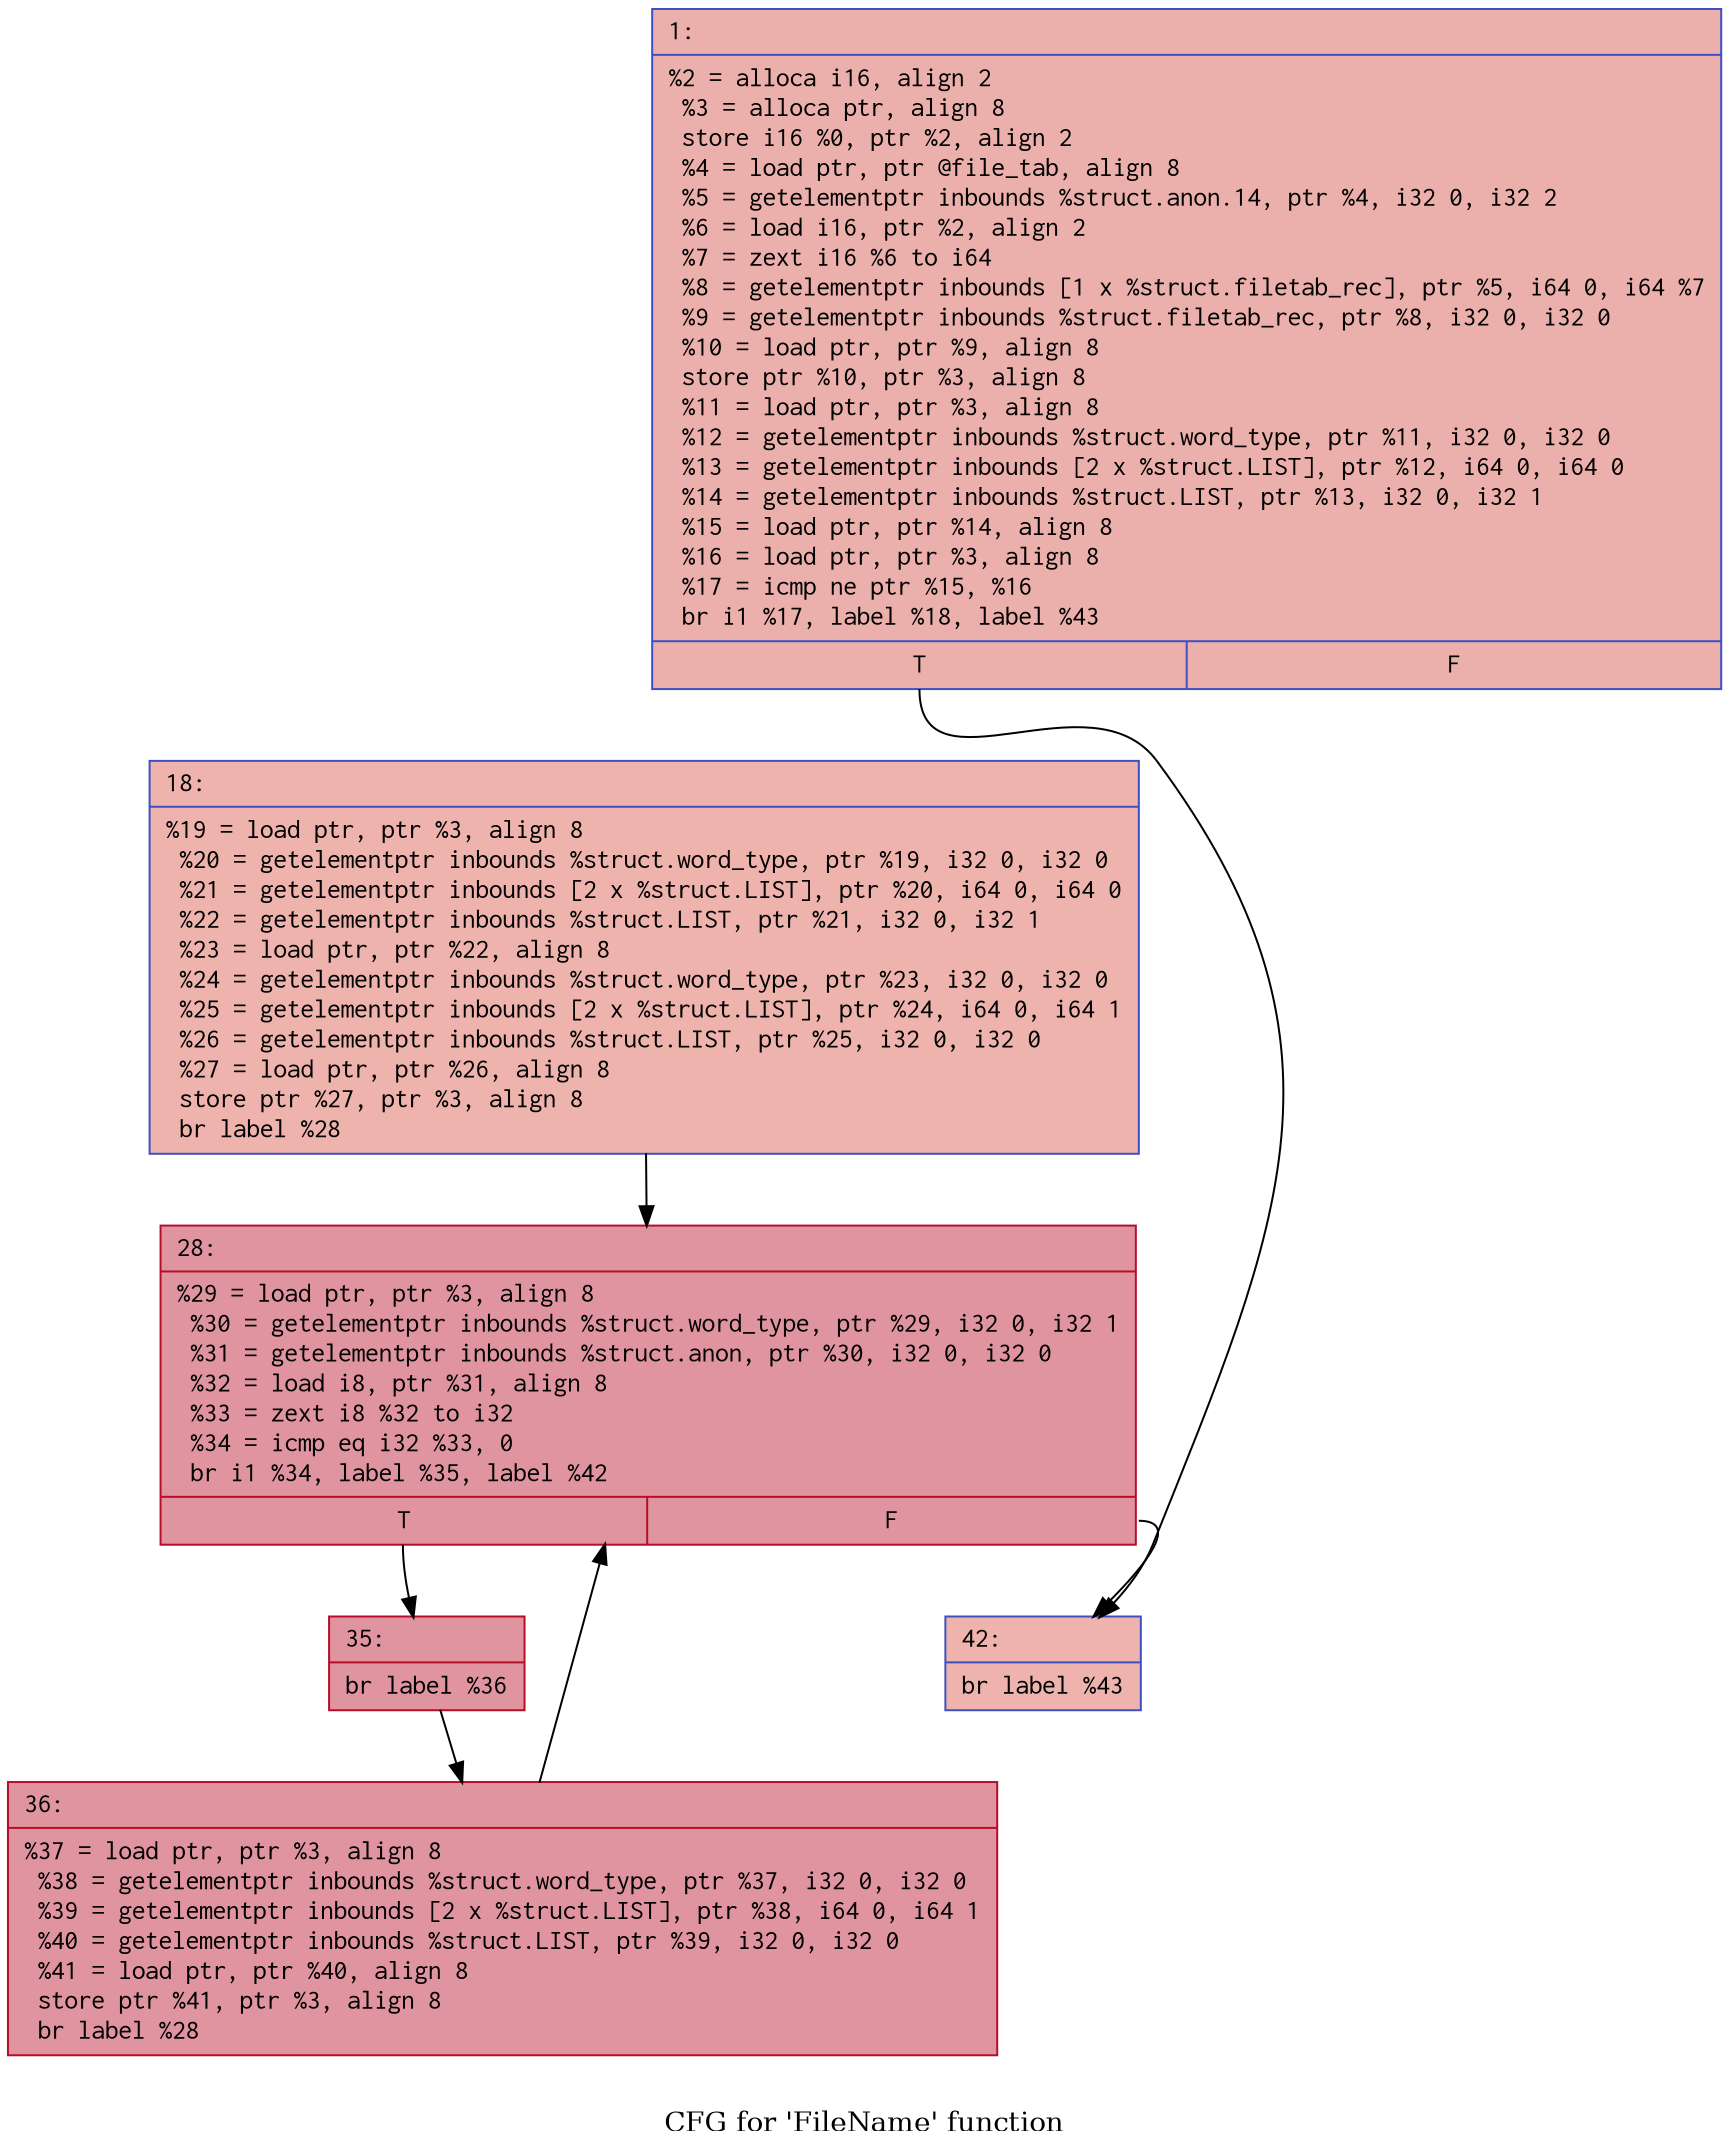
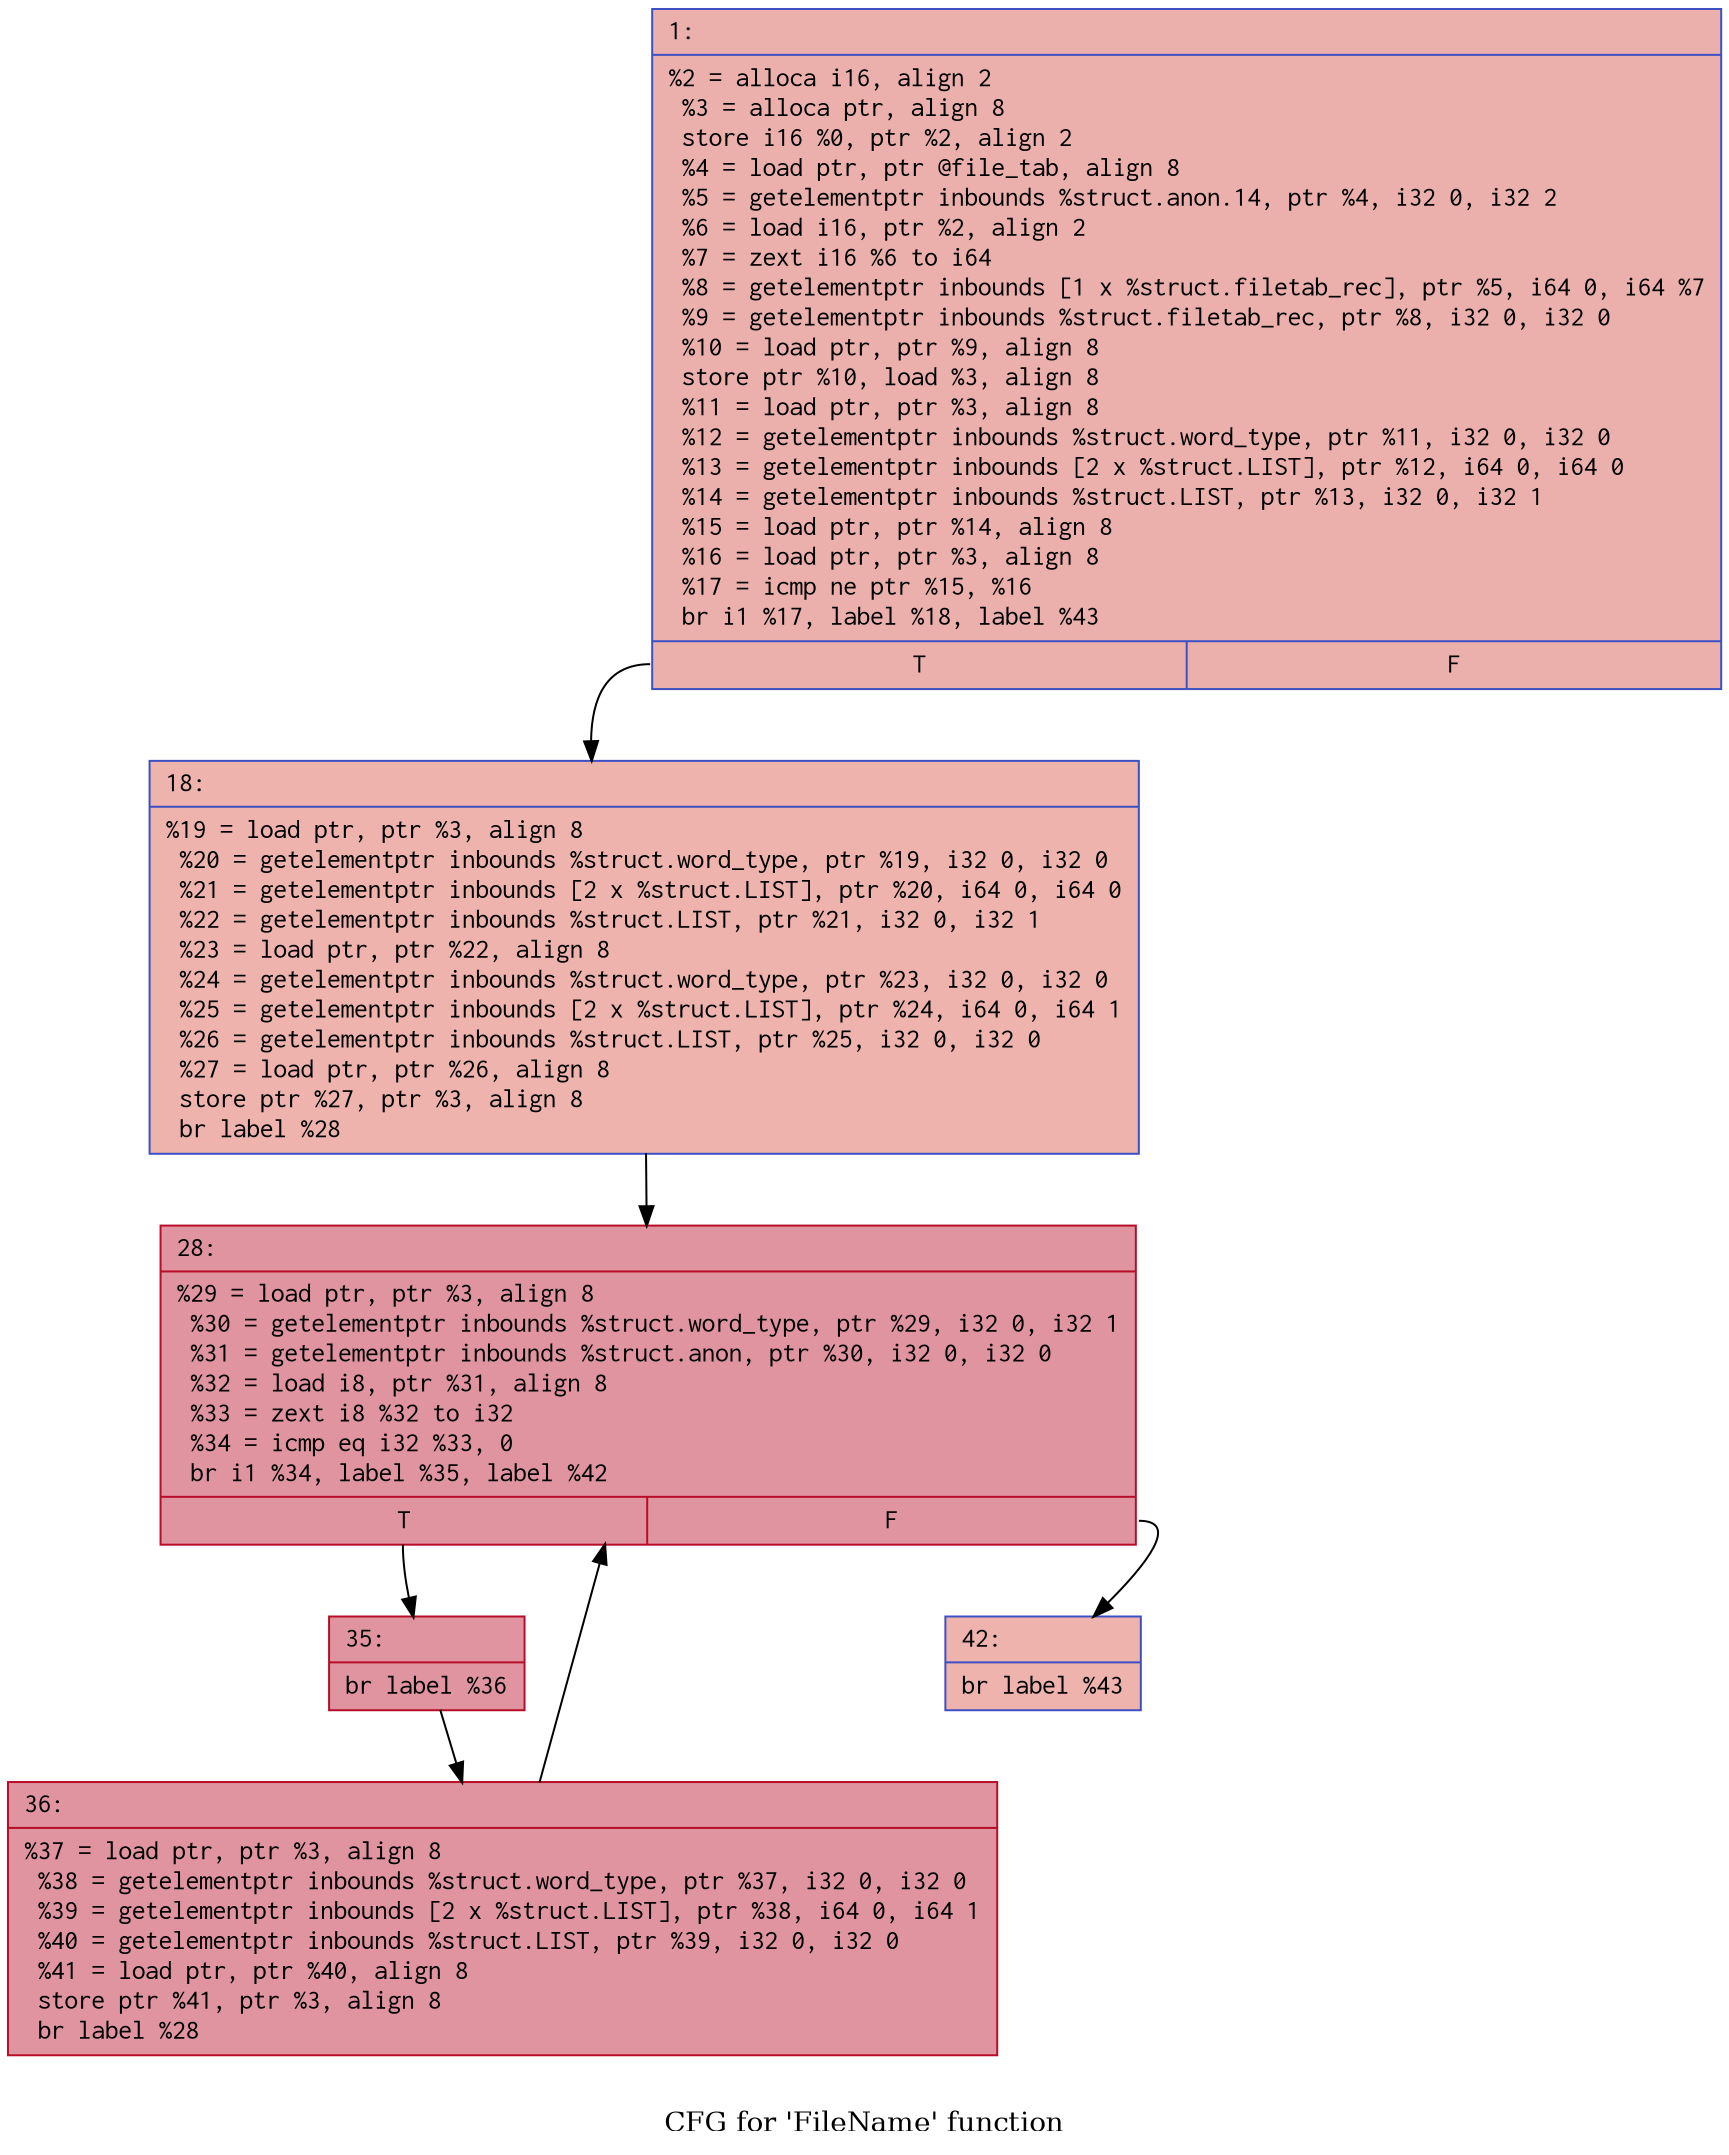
(878, 377) -> (885, 377)
(1281, 1046) -> (603, 688)
